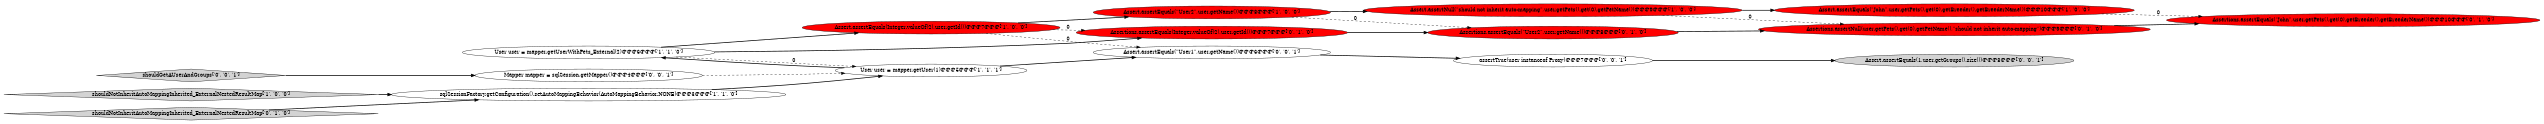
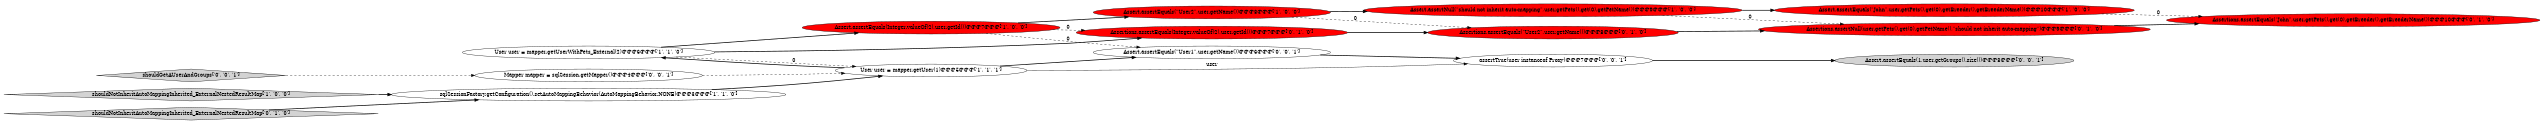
none -> (1245, 69)
(379, 75) -> (379, 75)
